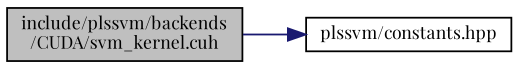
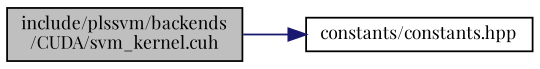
(409, 35) -> (419, 35)
